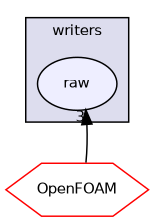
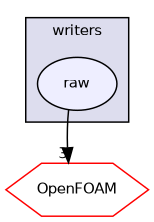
(87, 144) -> (67, 132)
